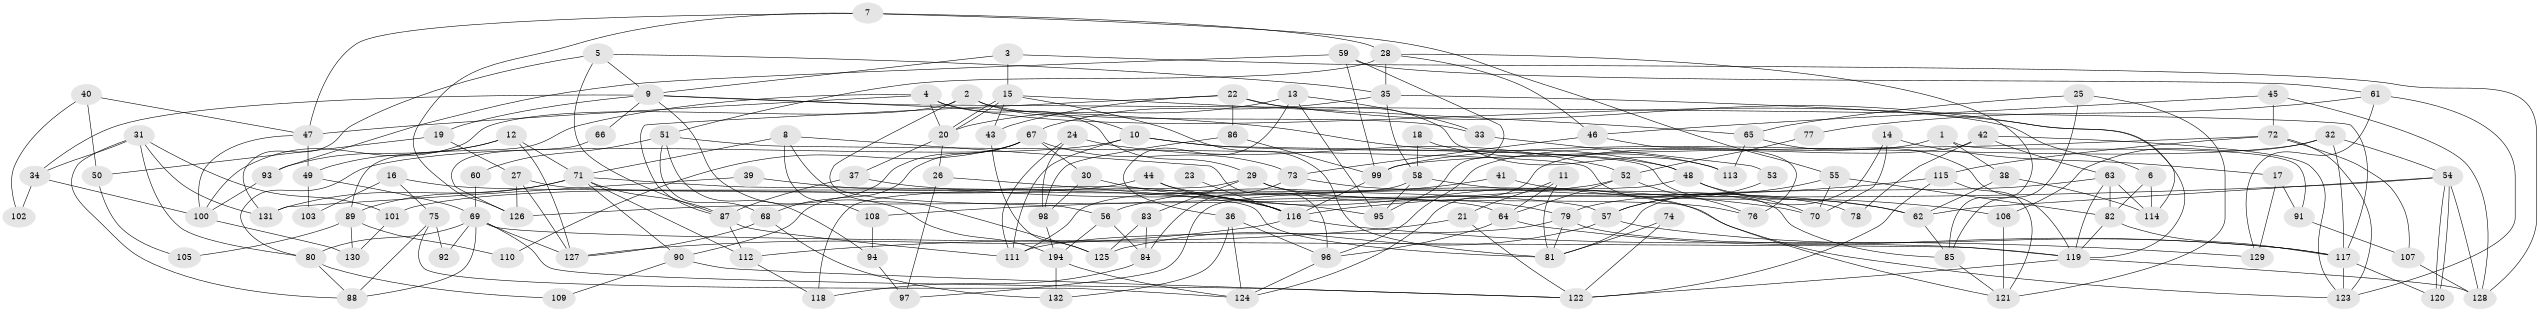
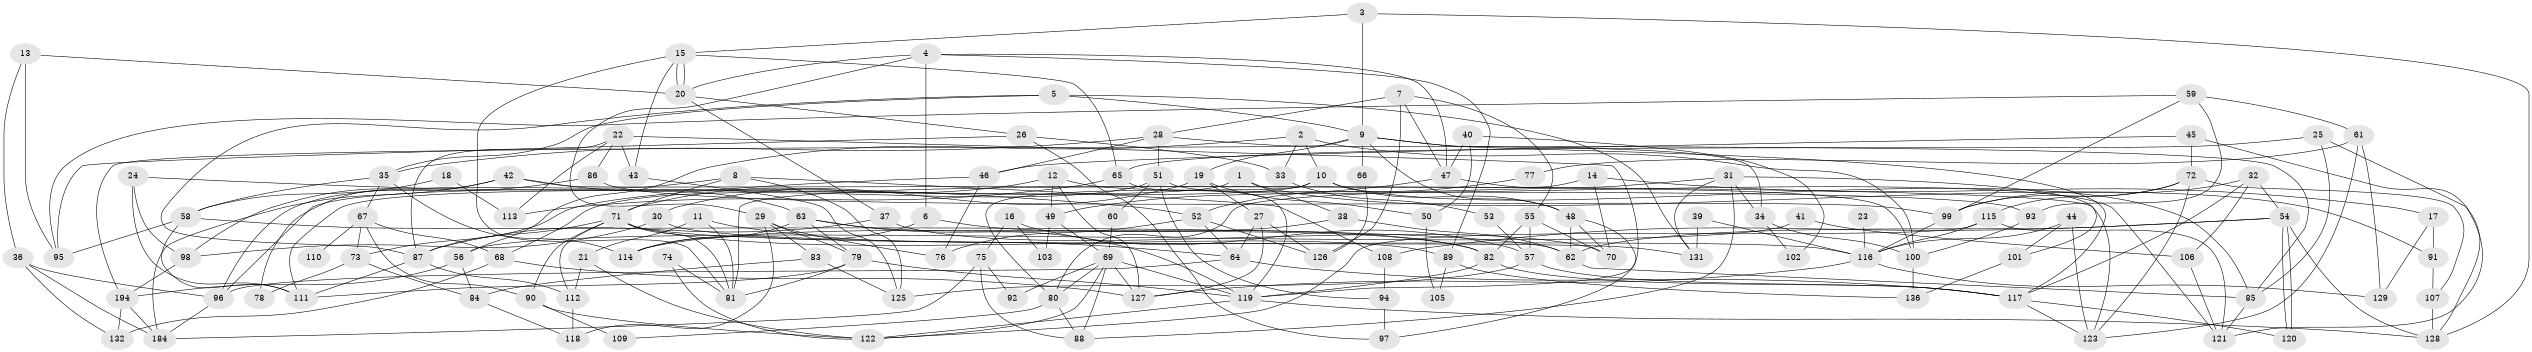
(1389, 109) -> (1154, 149)
(1067, 162) -> (928, 197)
(427, 241) -> none
(353, 258) -> (1913, 299)
(1242, 299) -> (160, 339)
